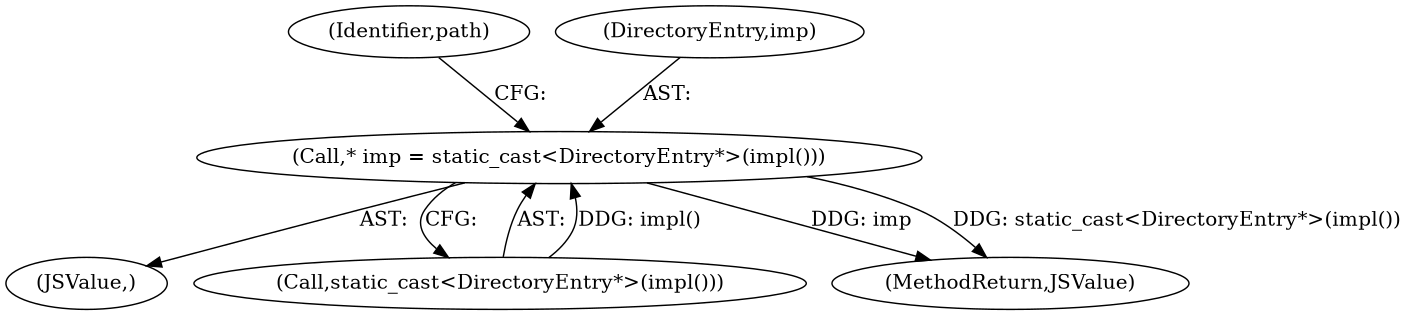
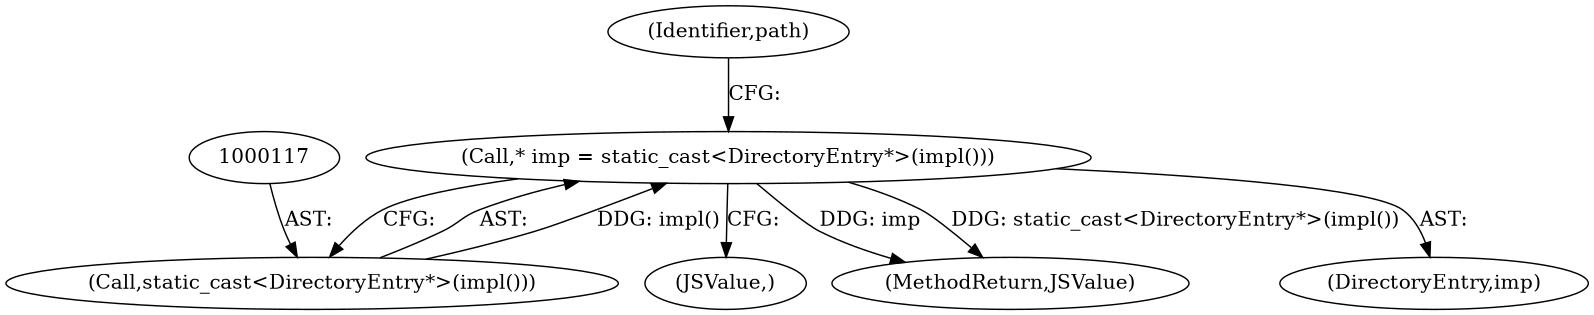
(641, 90) -> (1252, 182)
none -> (264, 158)
(387, 220) -> (757, 220)
